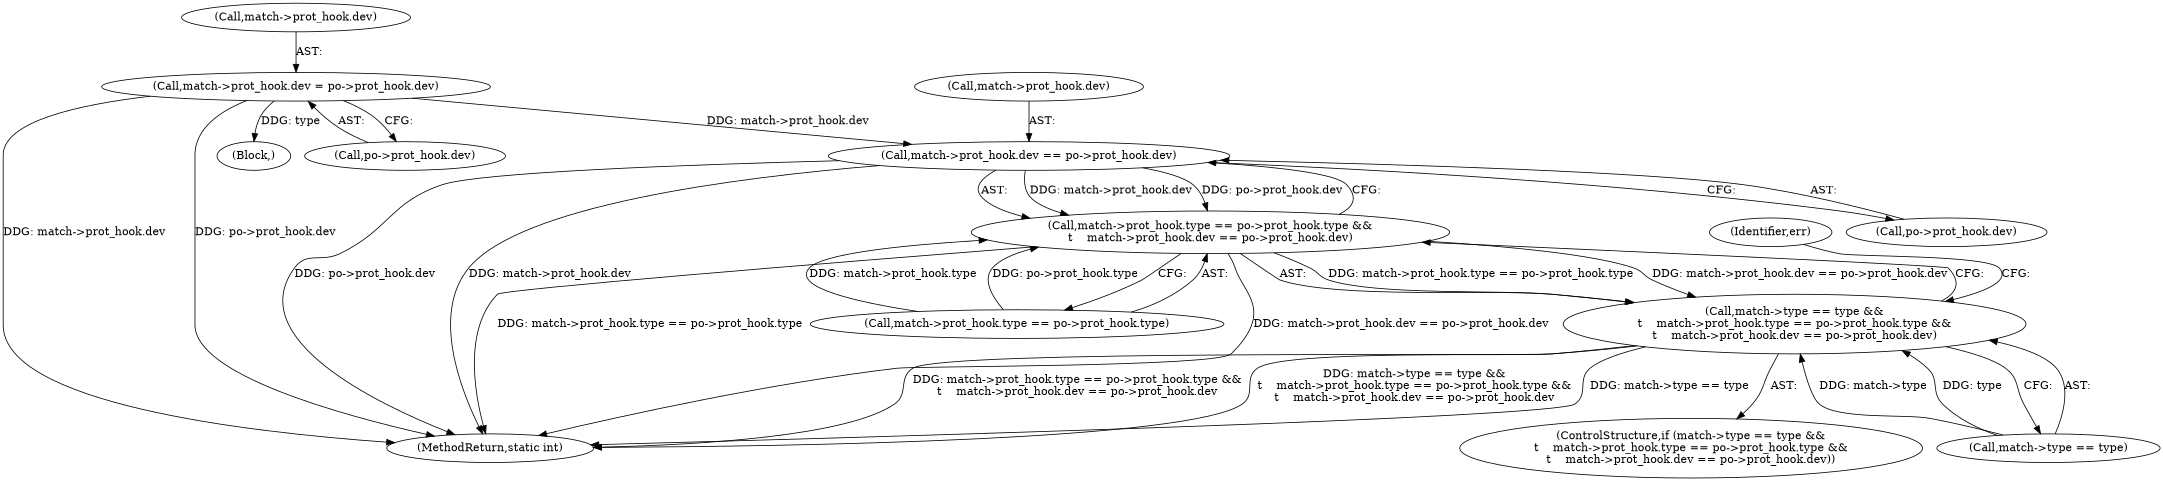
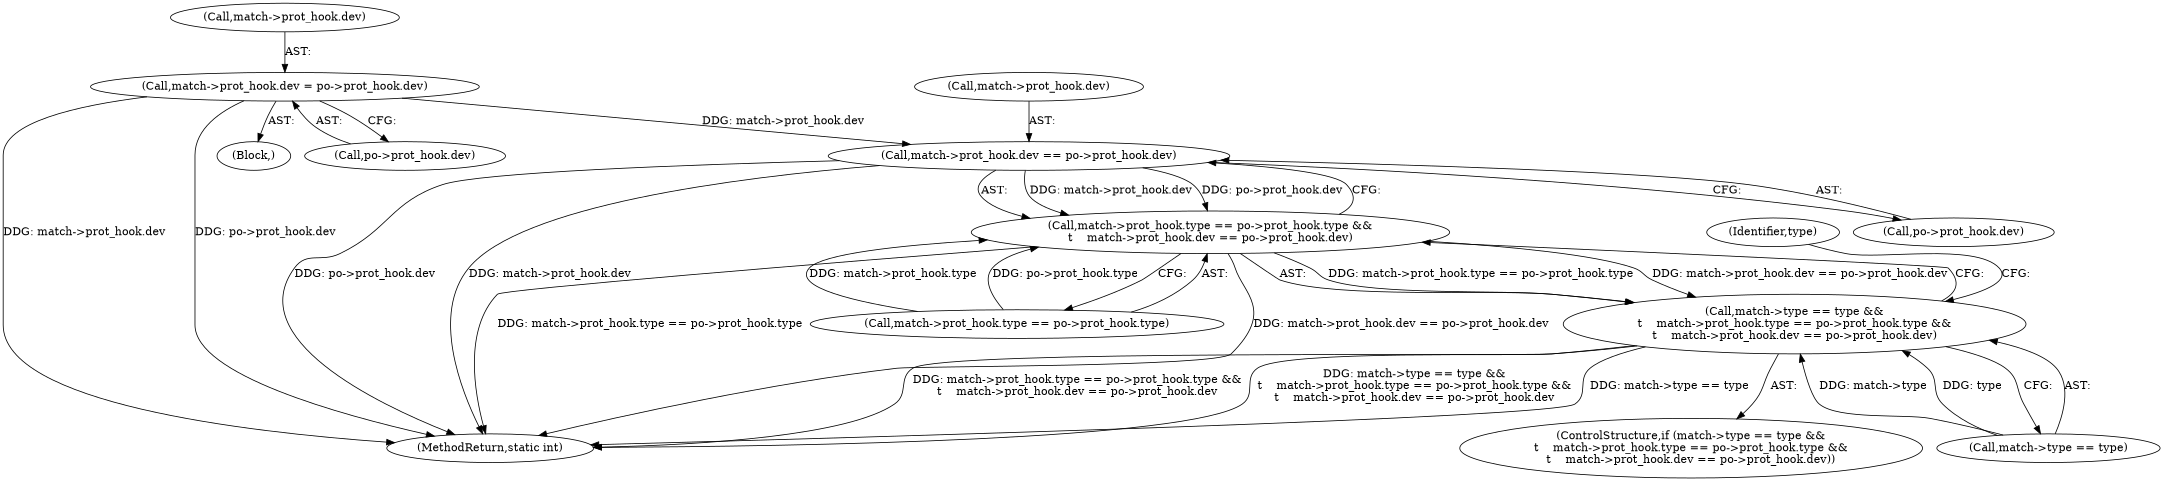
(291, 121) -> (283, 121)
(1771, 232) -> (1773, 232)
